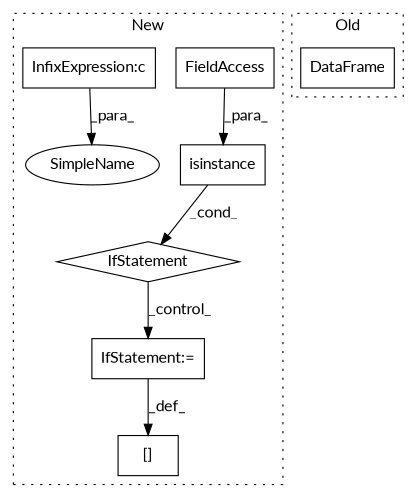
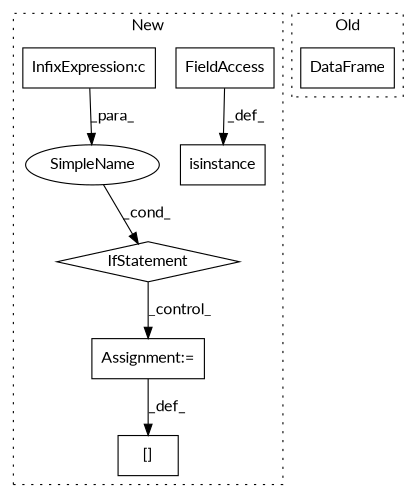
(246, 116) -> (246, 116)
(188, 210) -> (118, 209)
(148, 359) -> (148, 359)
